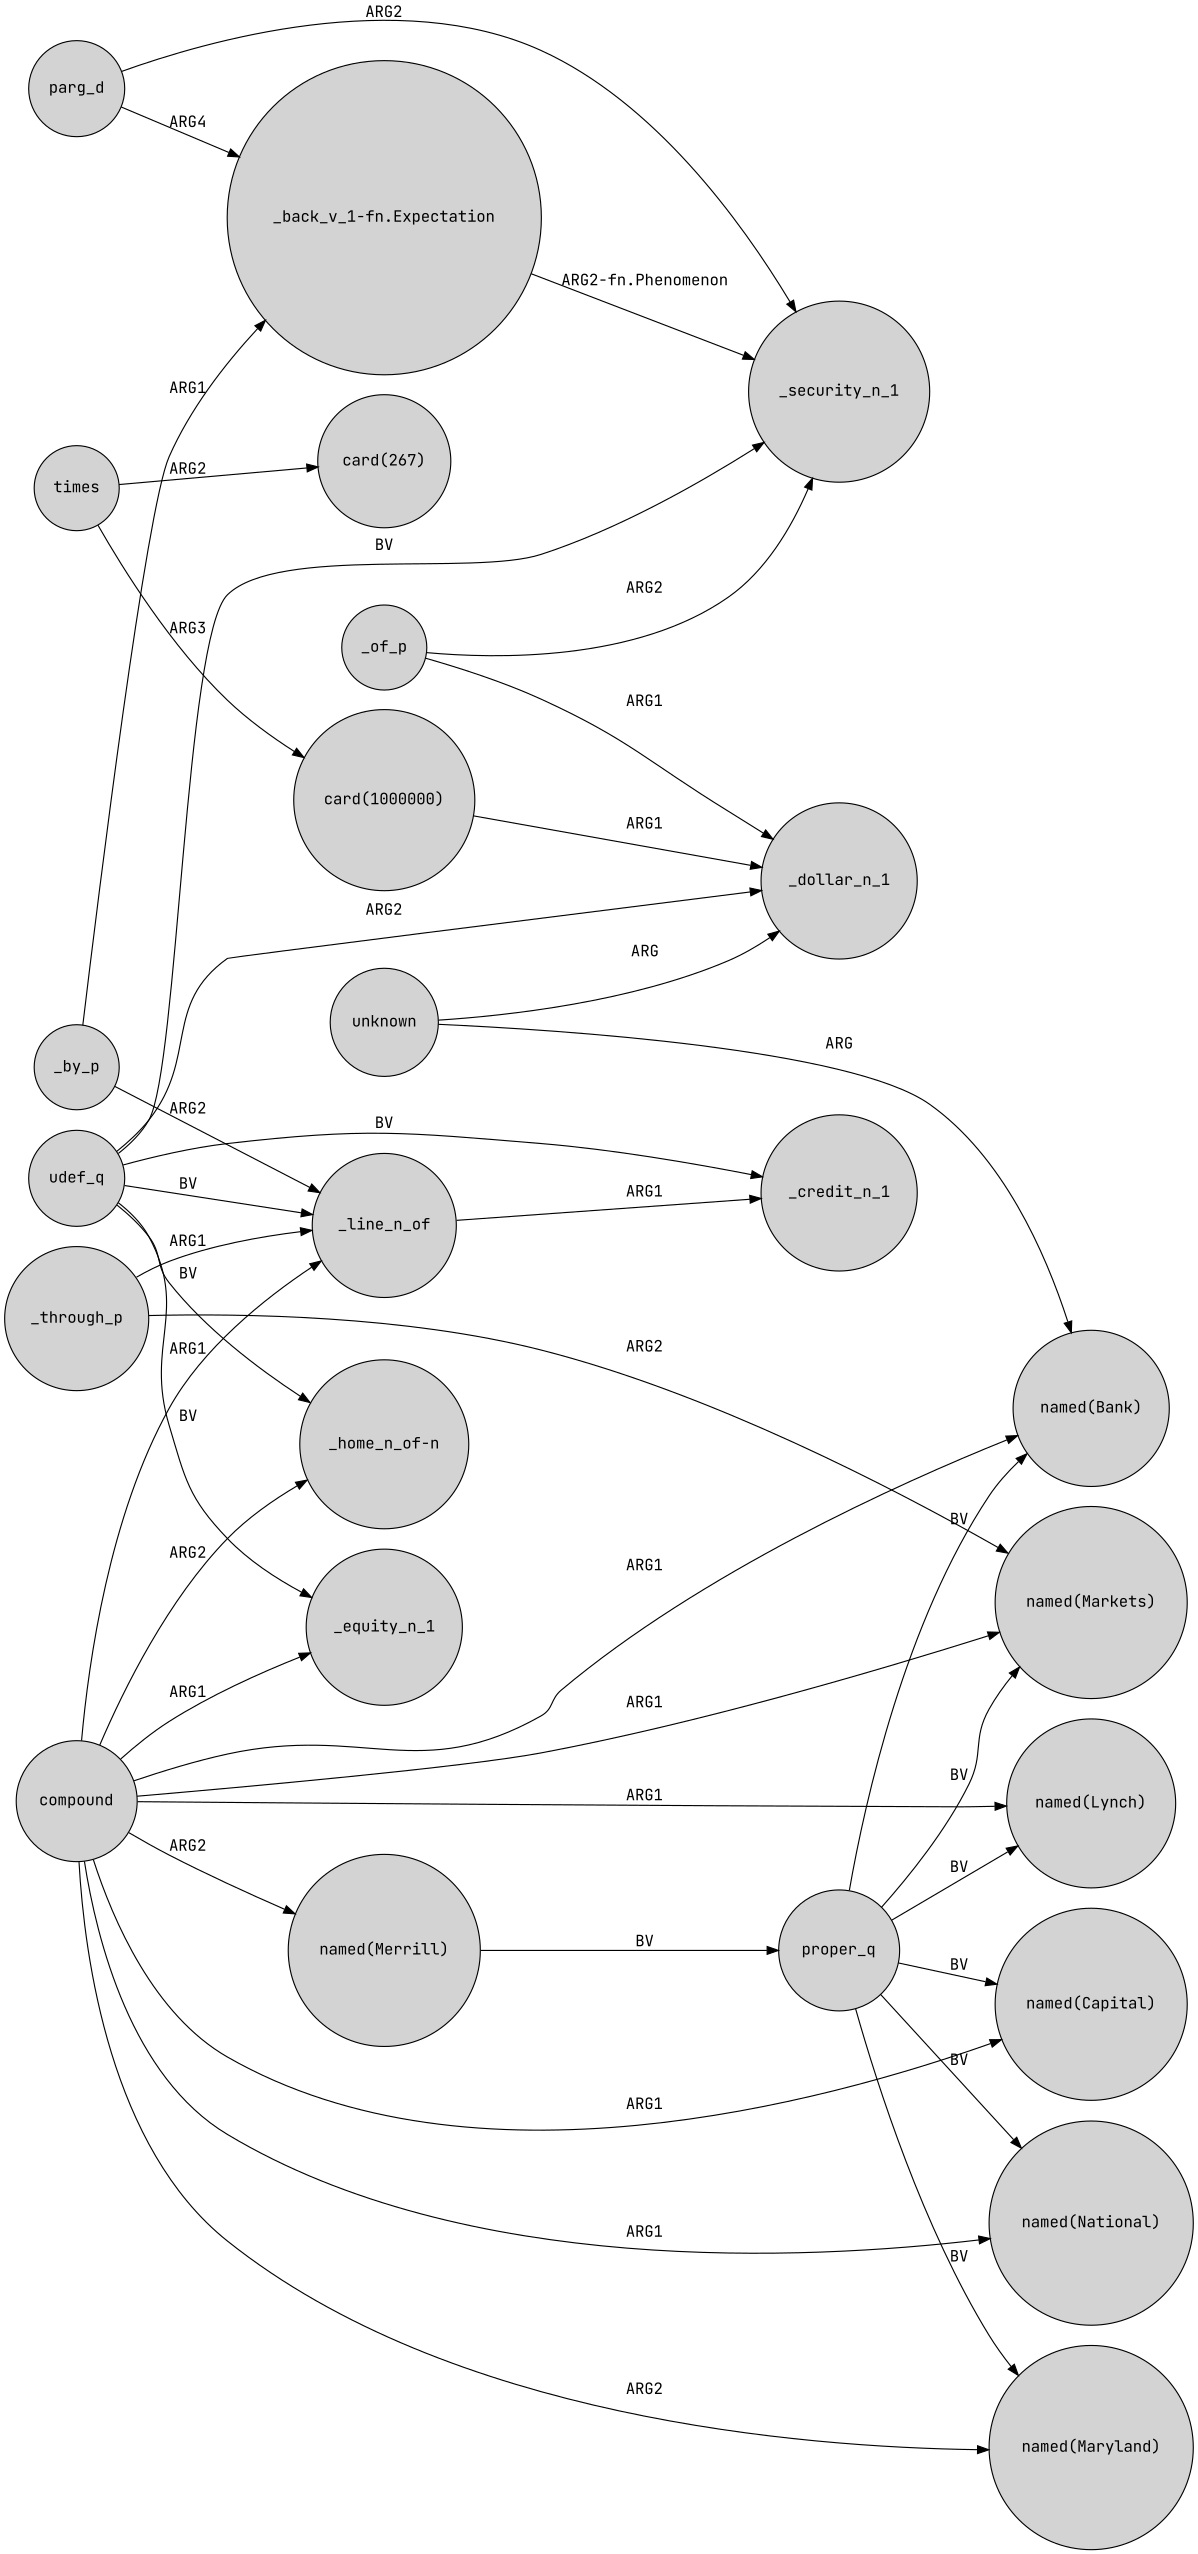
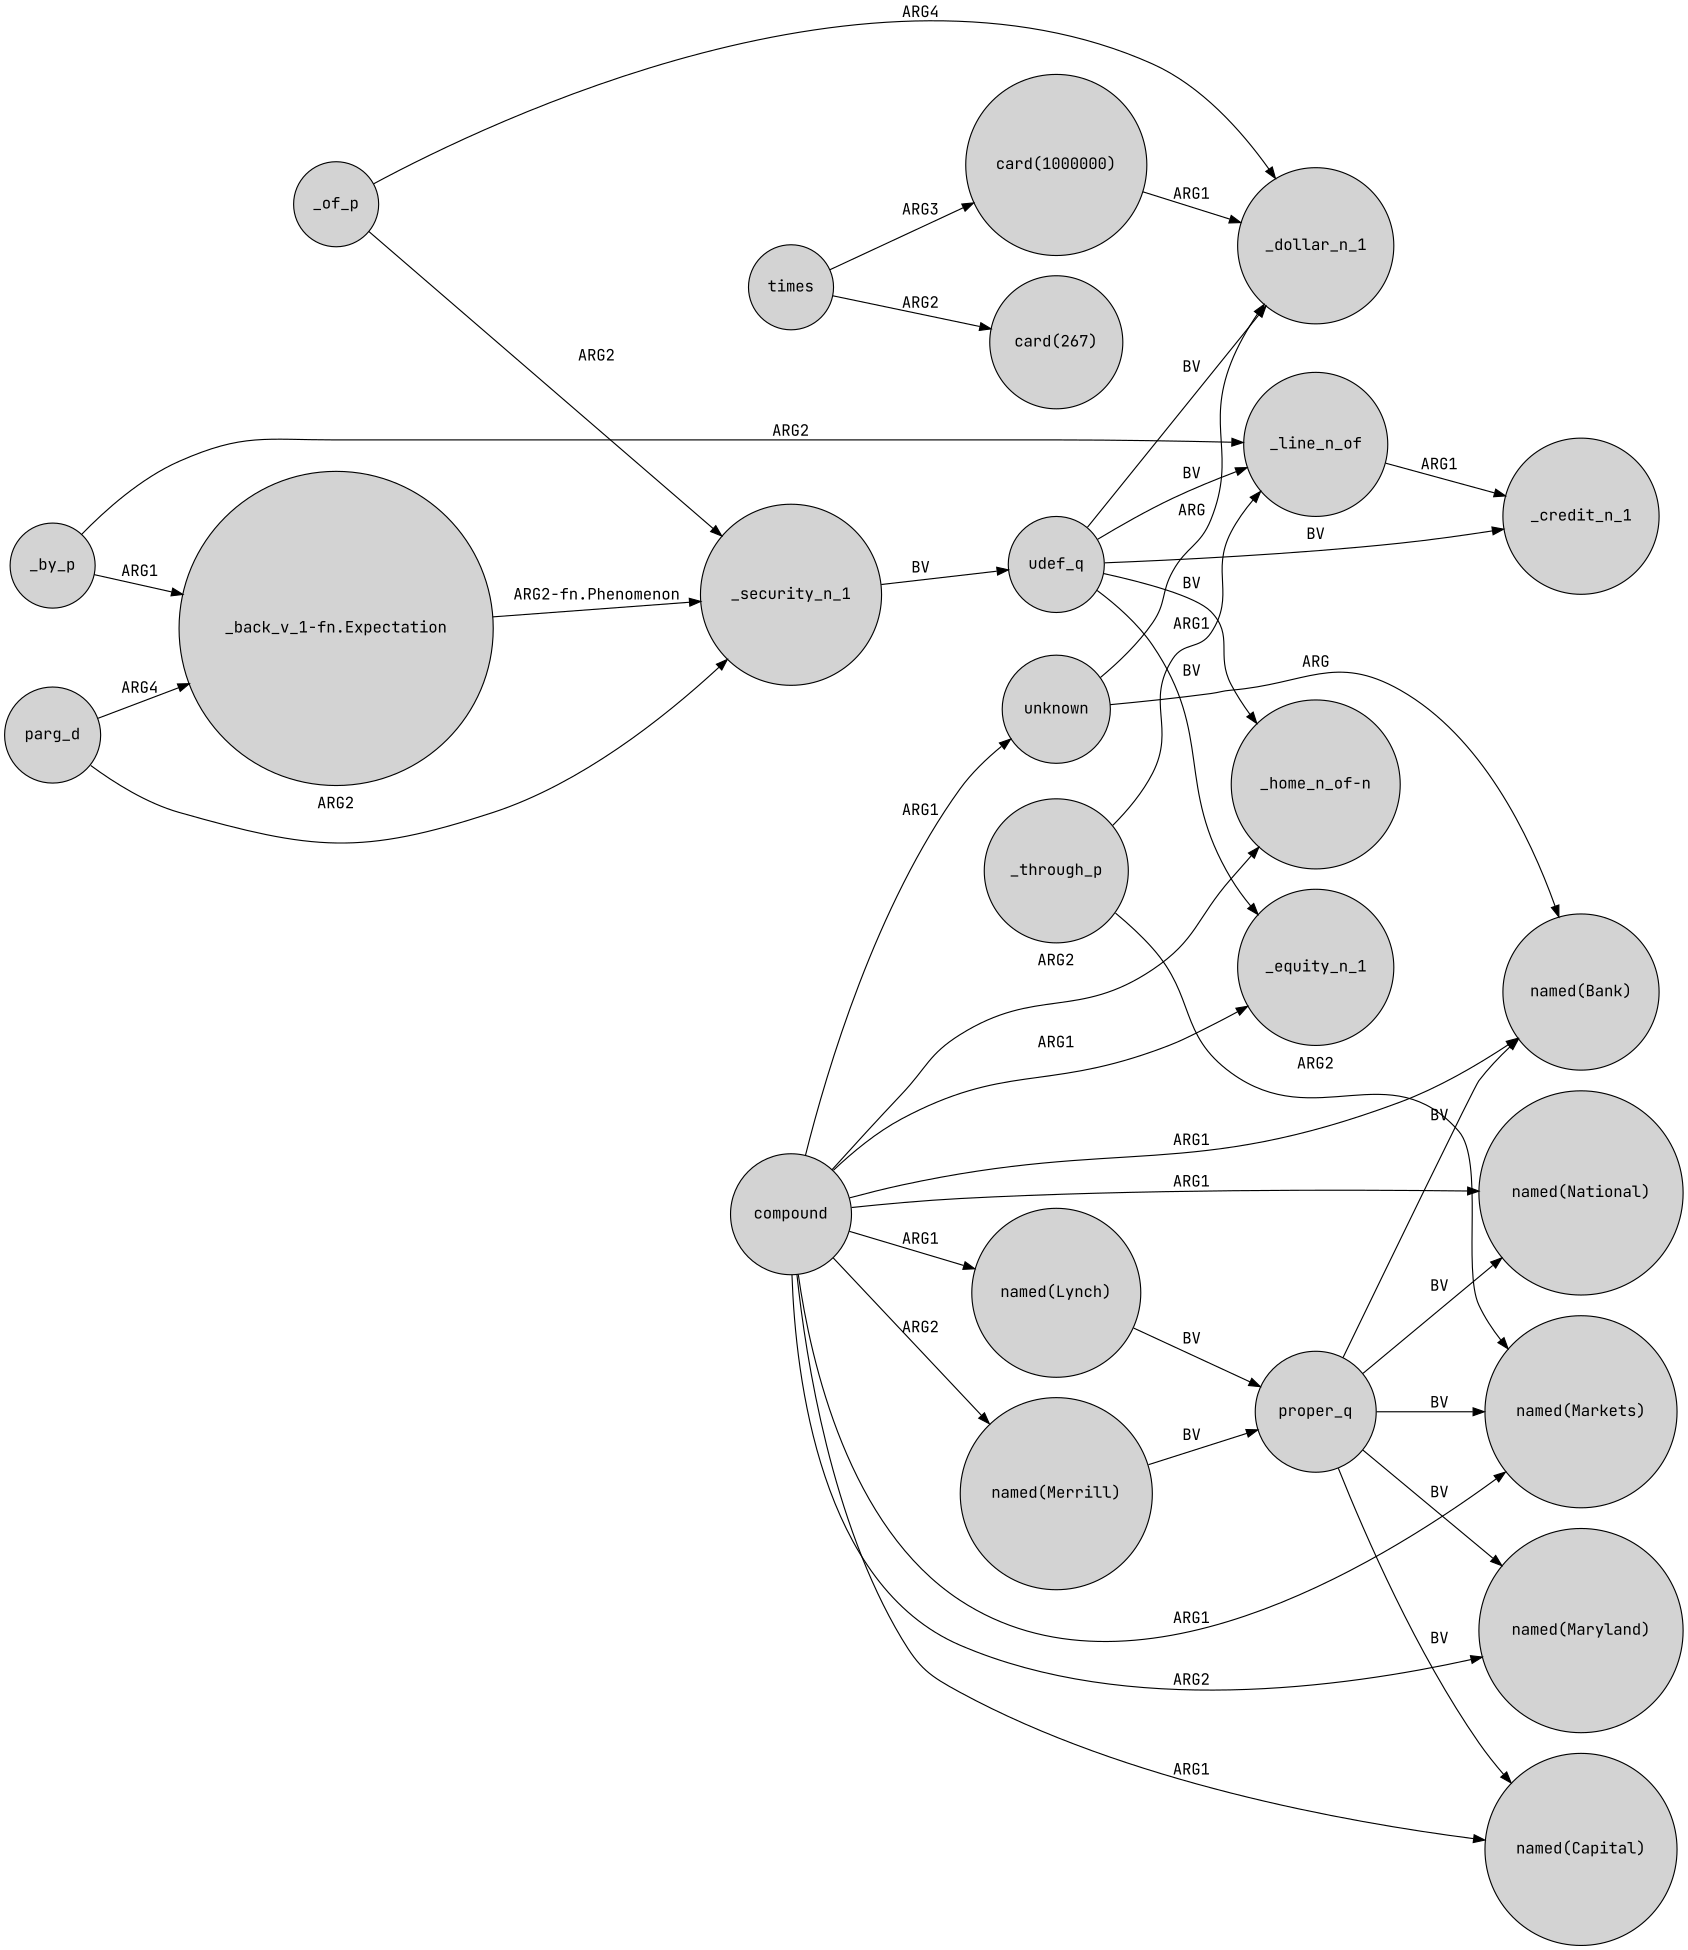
(223, 604) -> (939, 578)
(645, 702) -> (921, 13)
(384, 911) -> (1192, 368)
(139, 1474) -> (878, 938)
(950, 1886) -> (1192, 1355)
